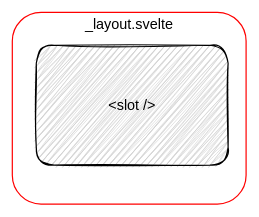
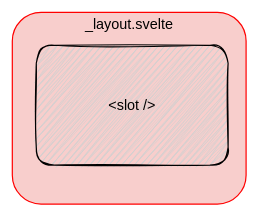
(129, 25) -> (129, 25)
